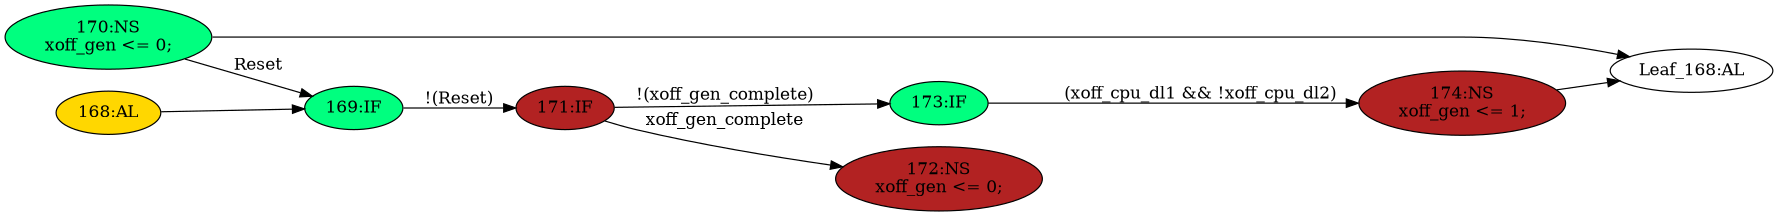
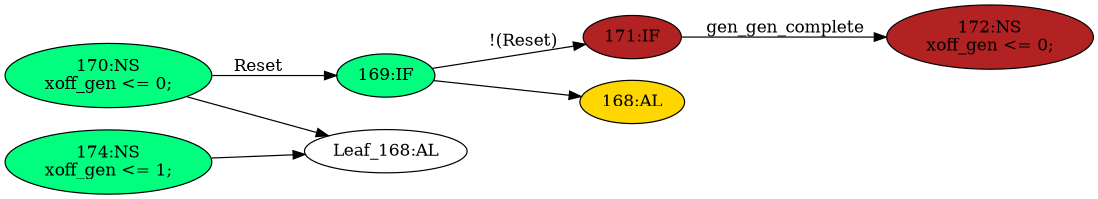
(939, 103) -> none
(1462, 103) -> (108, 162)
(227, 110) -> (502, 88)
(725, 121) -> (785, 28)
